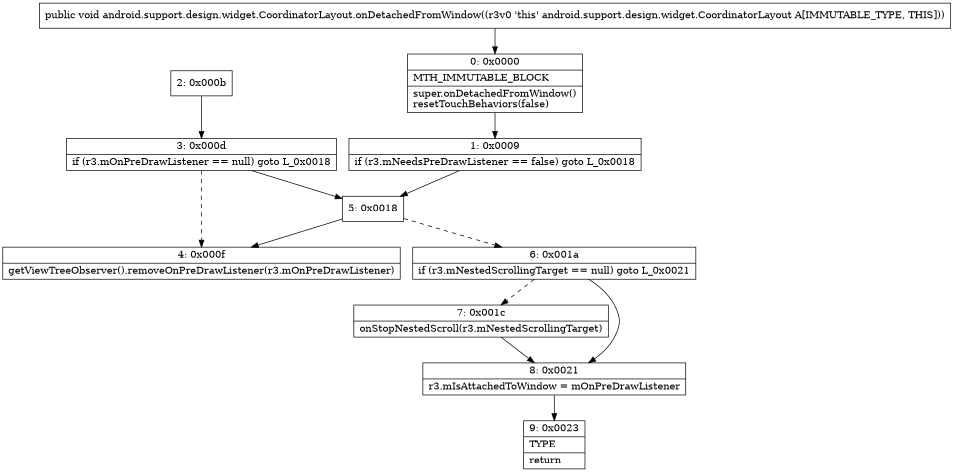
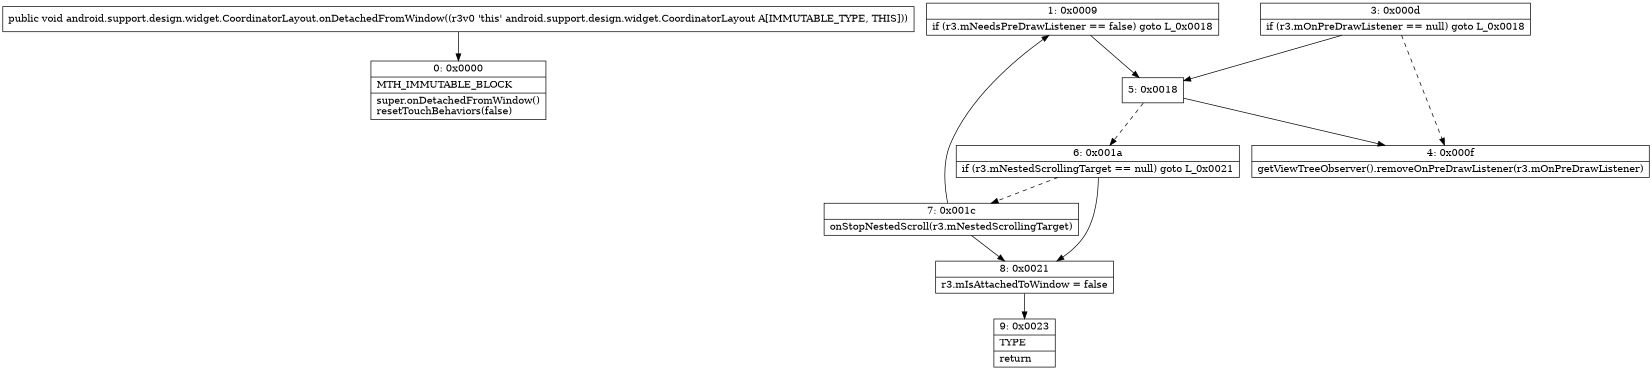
(201, 83) -> none
(495, 122) -> (971, 109)
(554, 387) -> (1025, 285)
